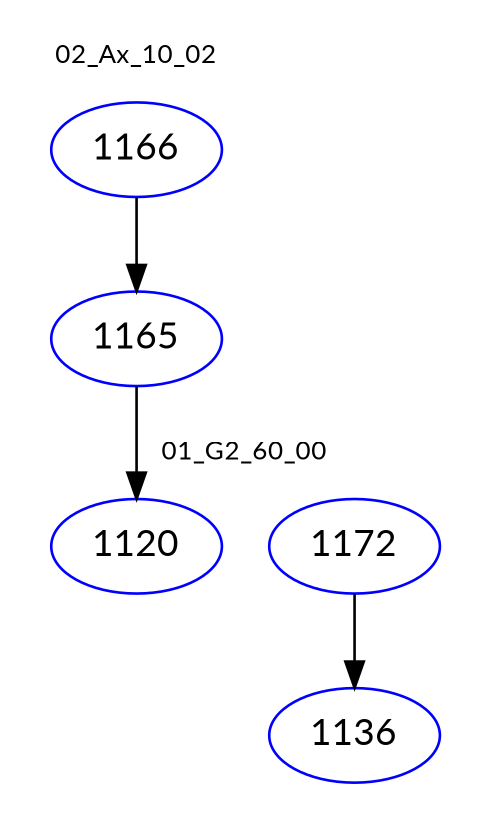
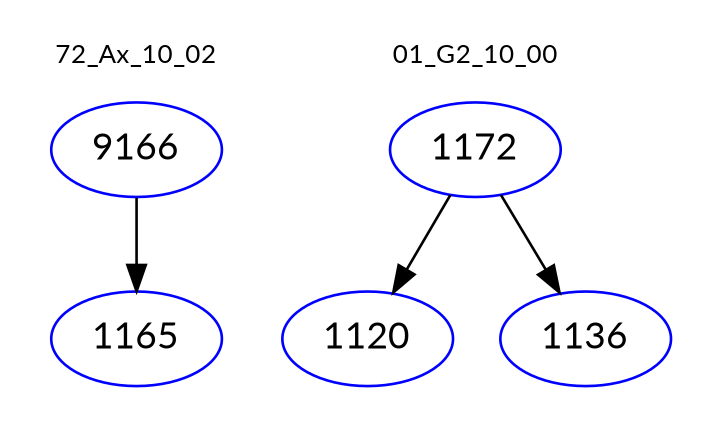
(137, 56) -> (137, 56)
(137, 150) -> (137, 150)
(137, 444) -> (429, 232)
(246, 453) -> (477, 56)
